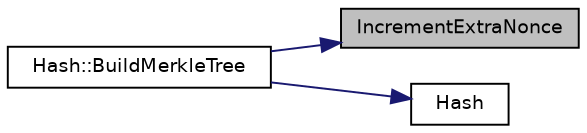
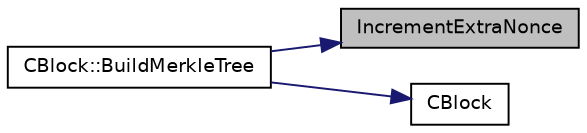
(139, 67) -> (139, 67)
(460, 104) -> (460, 104)
